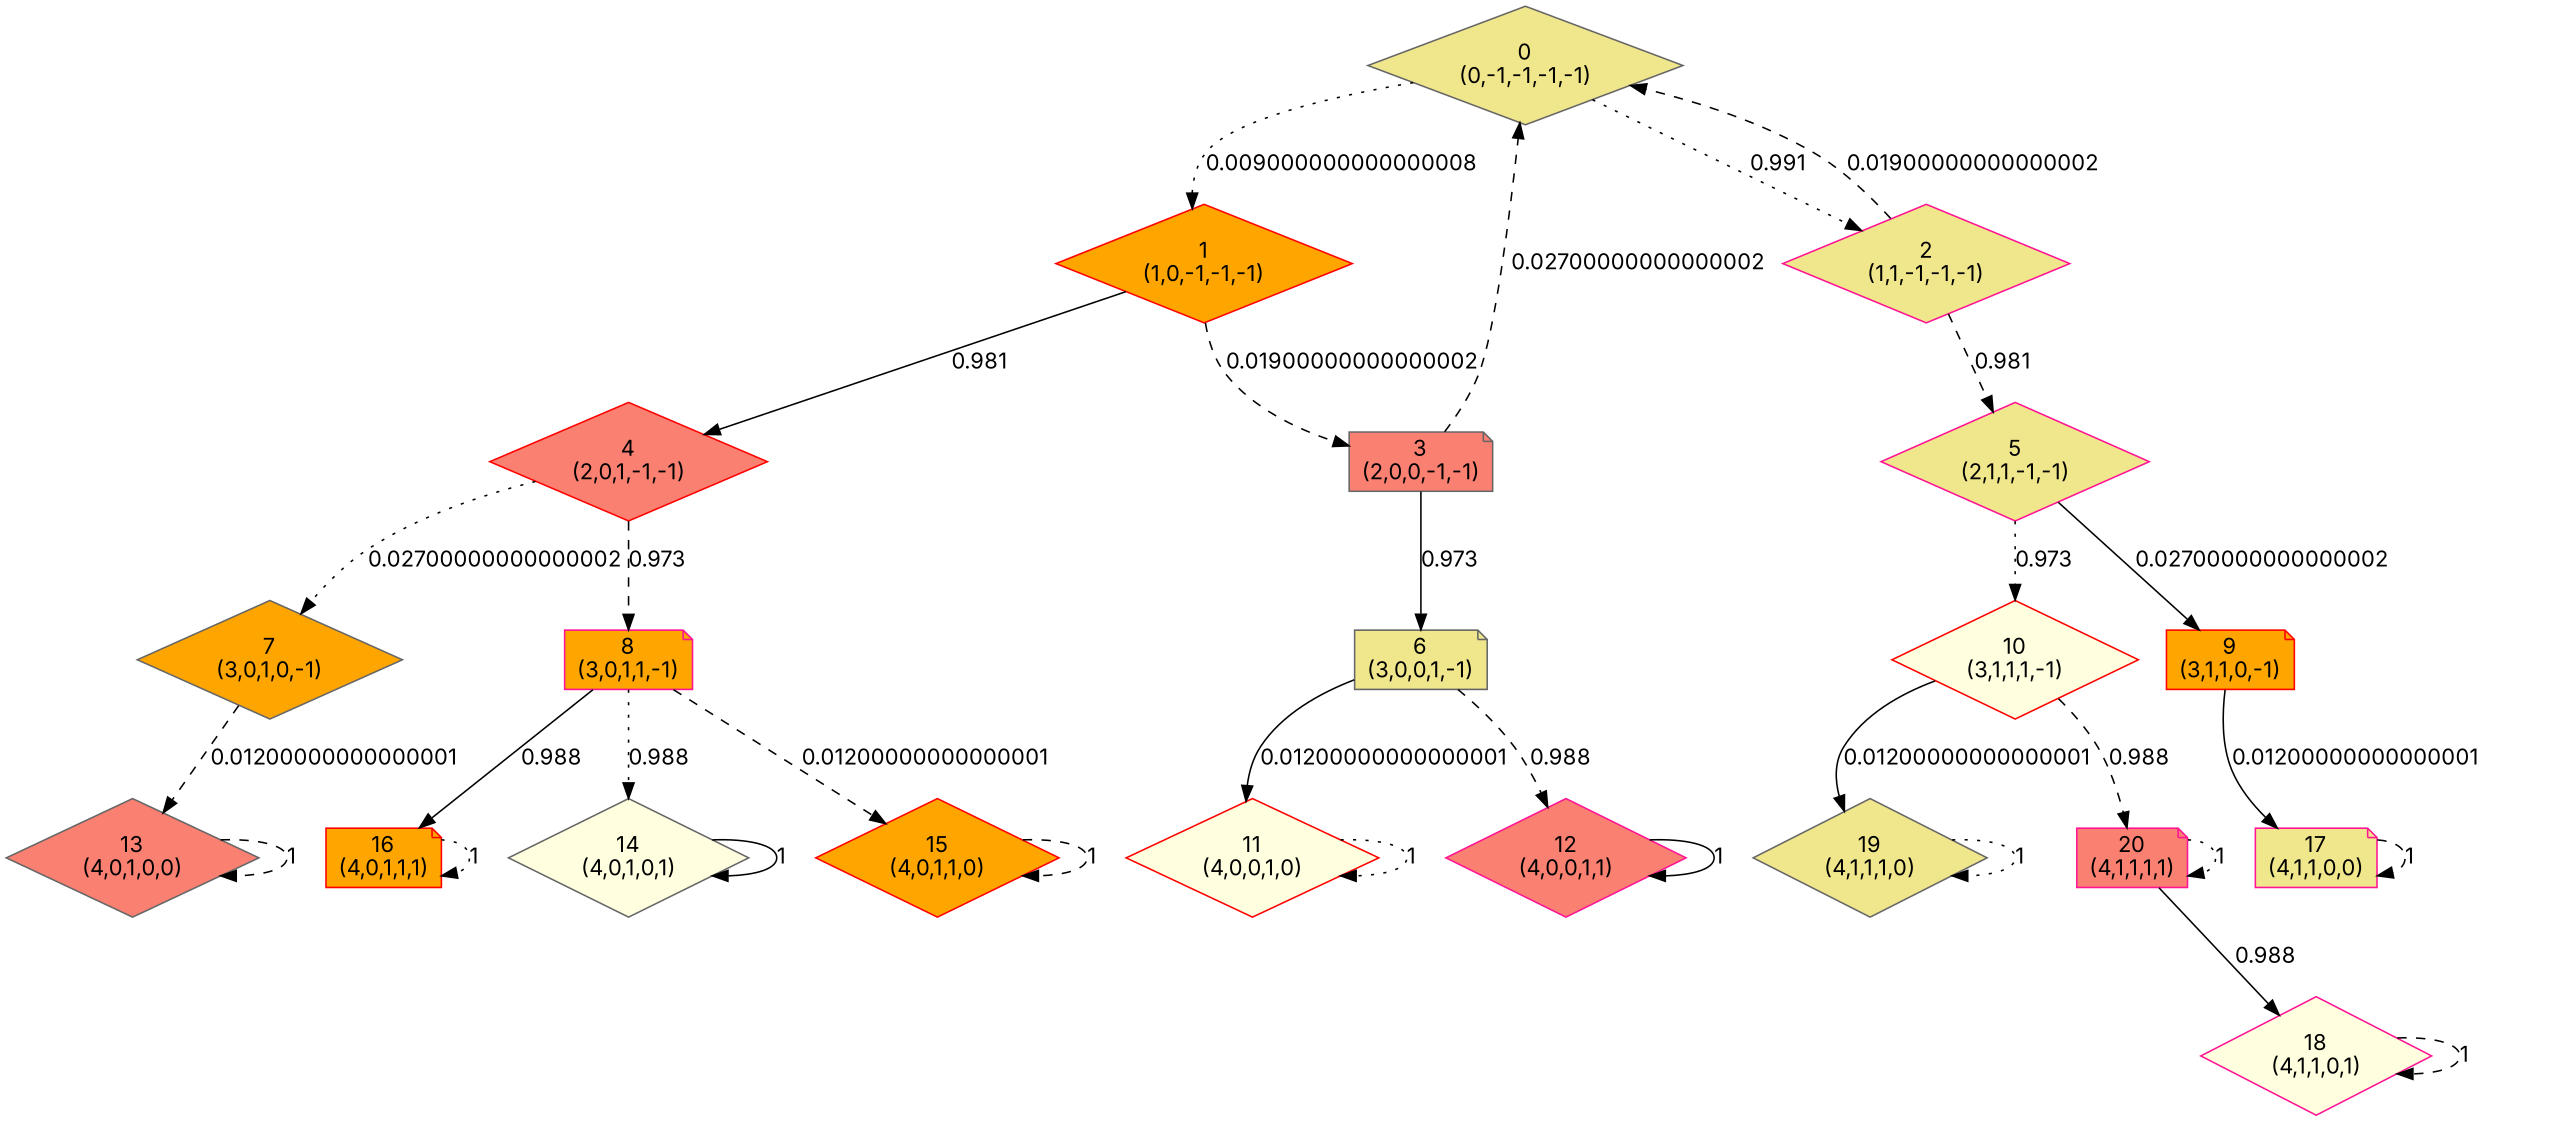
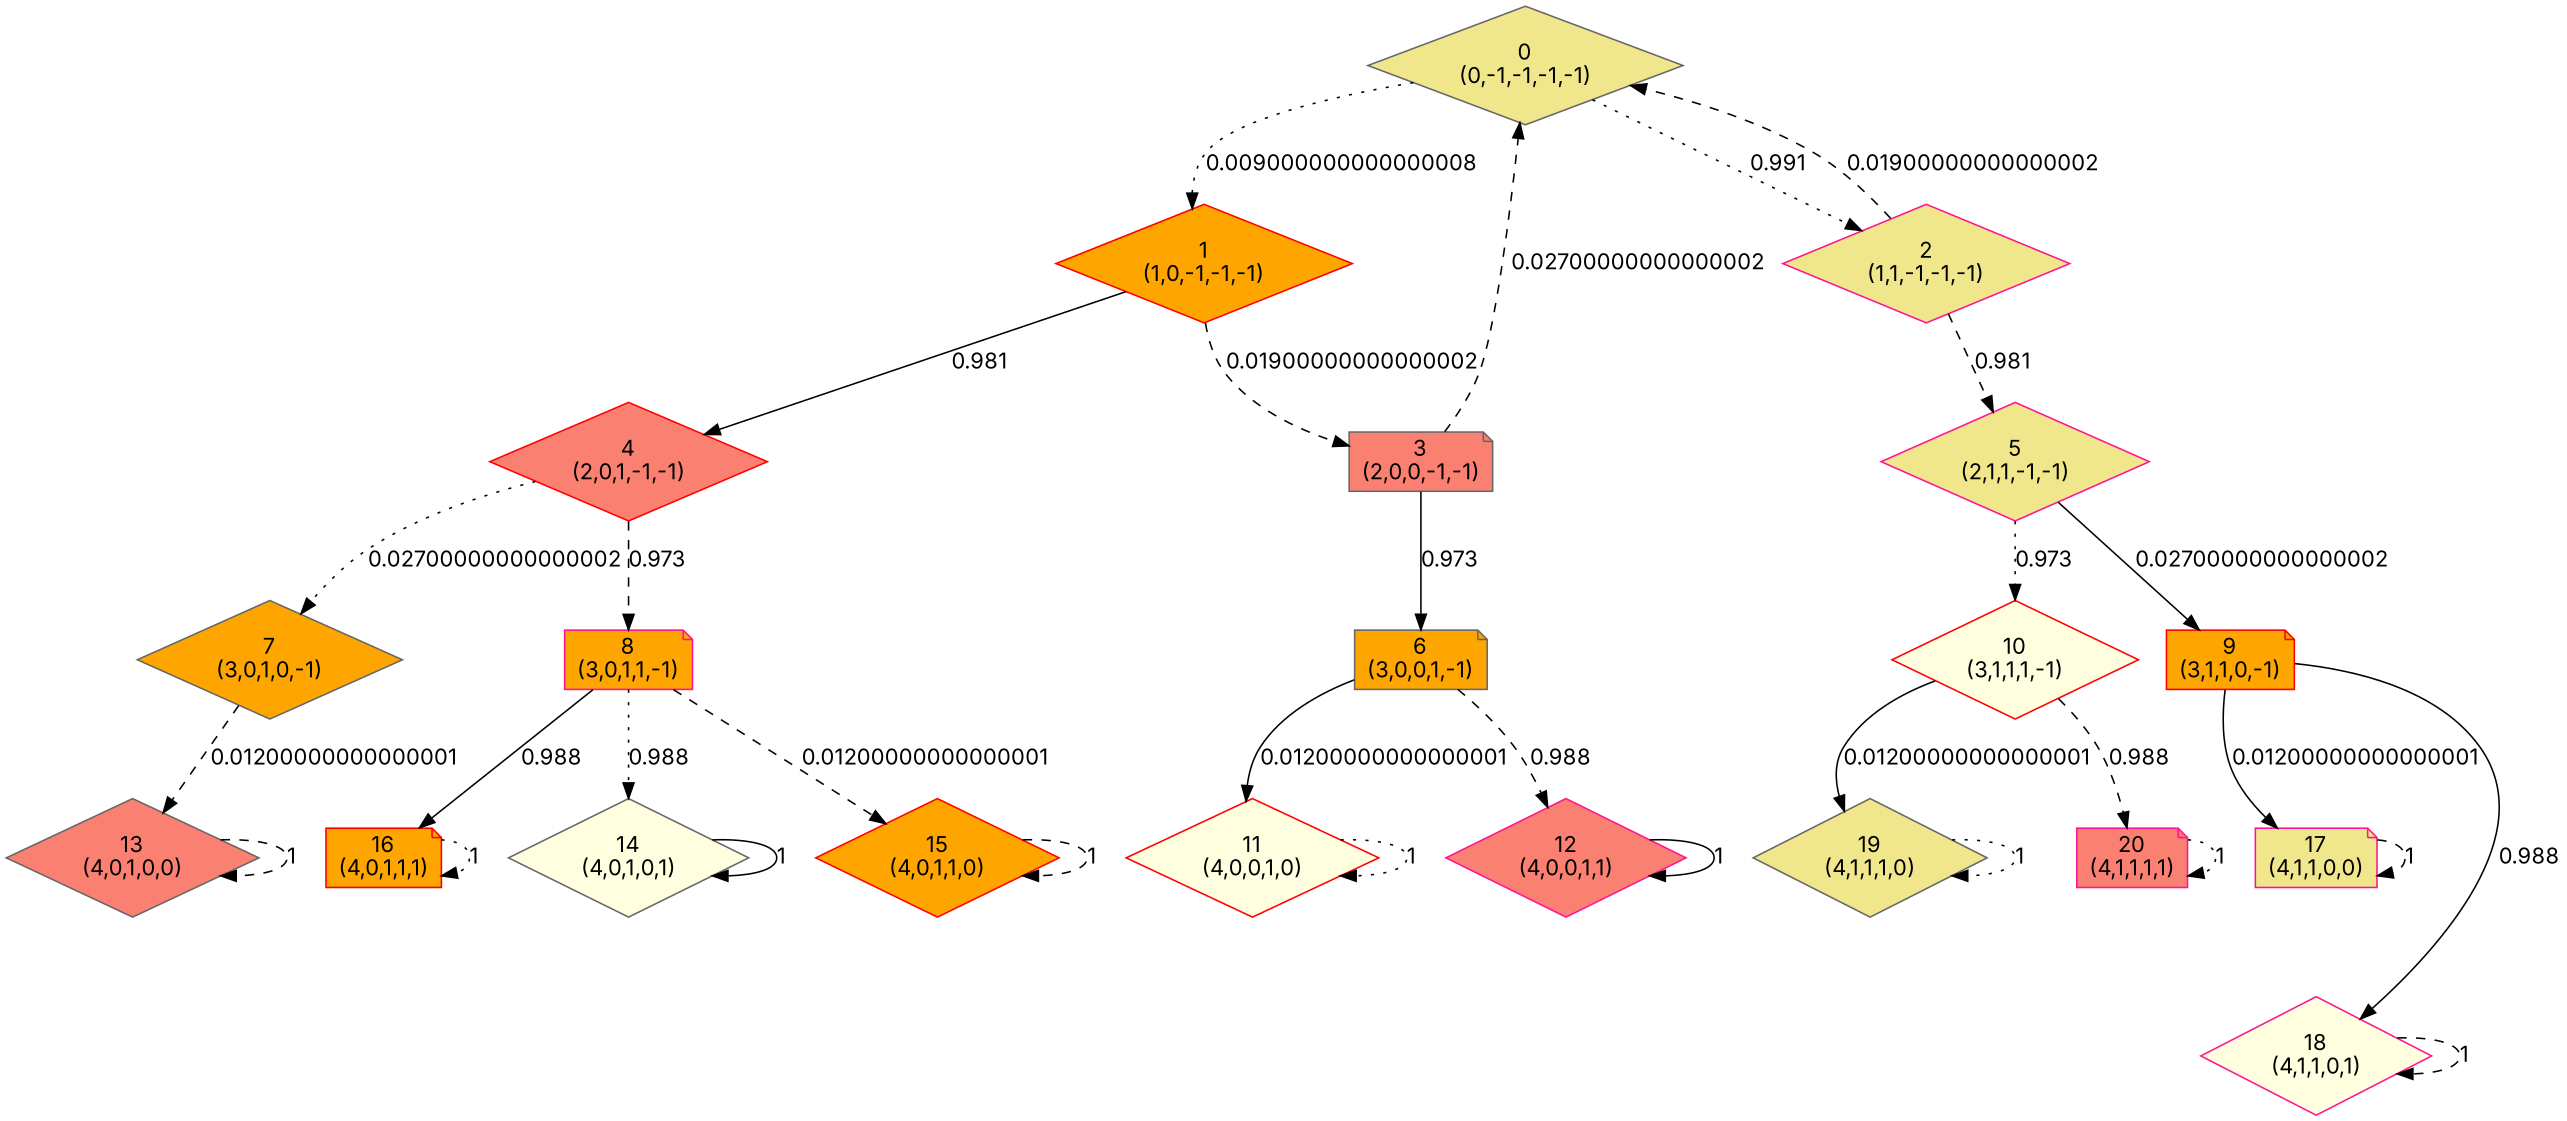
(1421, 660) -> (1421, 660)
(2214, 946) -> (2497, 793)
